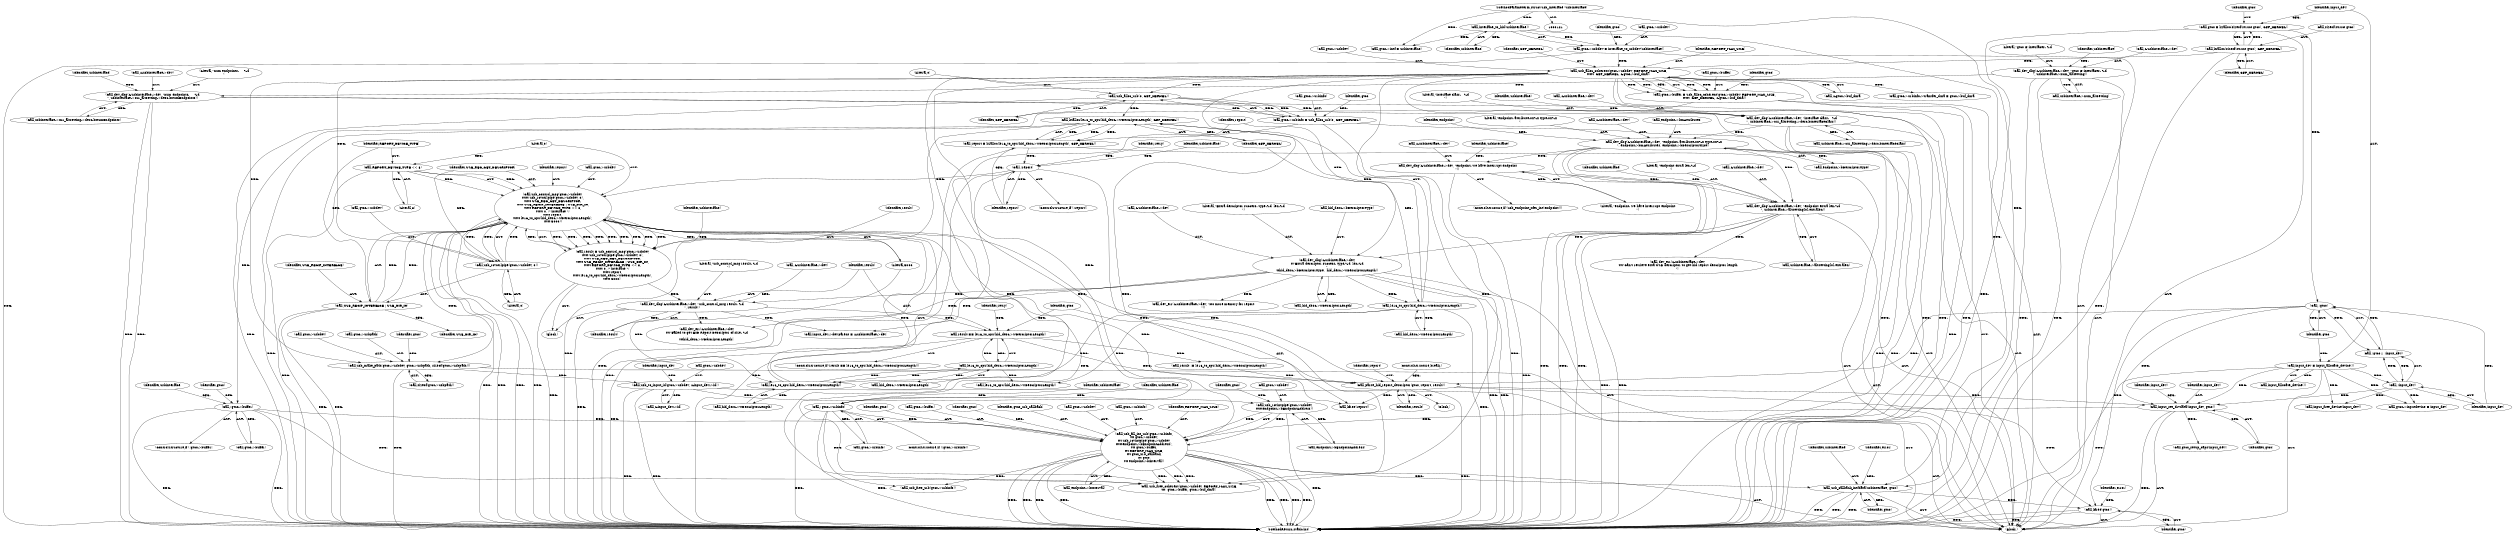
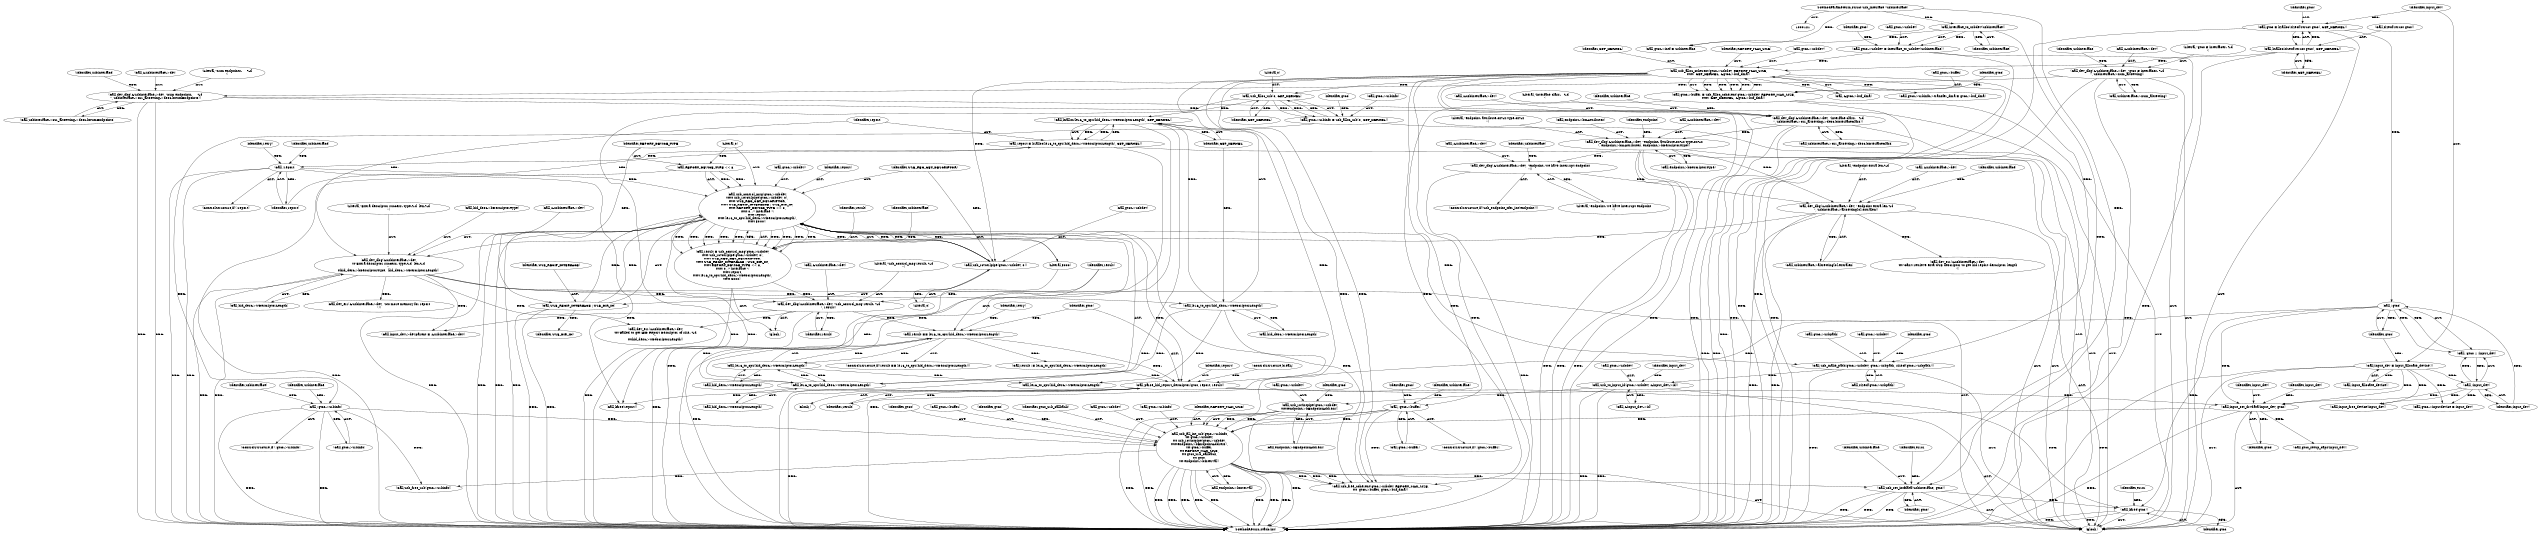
(1500, 27) -> (1973, 27)
(407, 208) -> none
(1511, 363) -> none
(1861, 488) -> (1911, 488)
